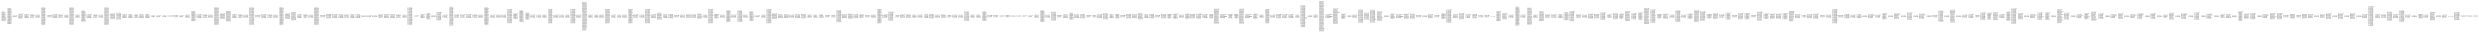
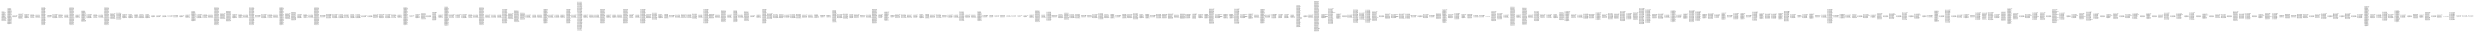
(363, 16) -> none
